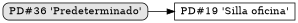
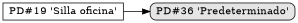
(157, 12) -> (133, 12)
